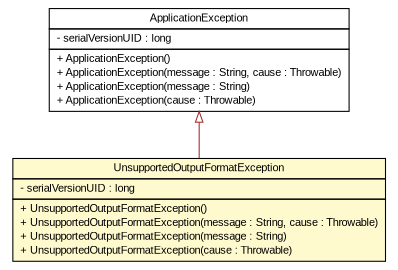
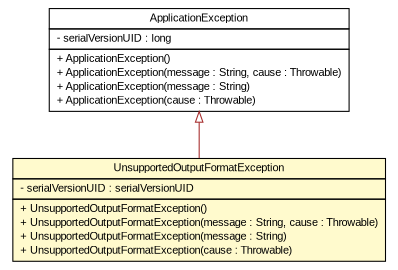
(78, 188) -> (108, 188)
